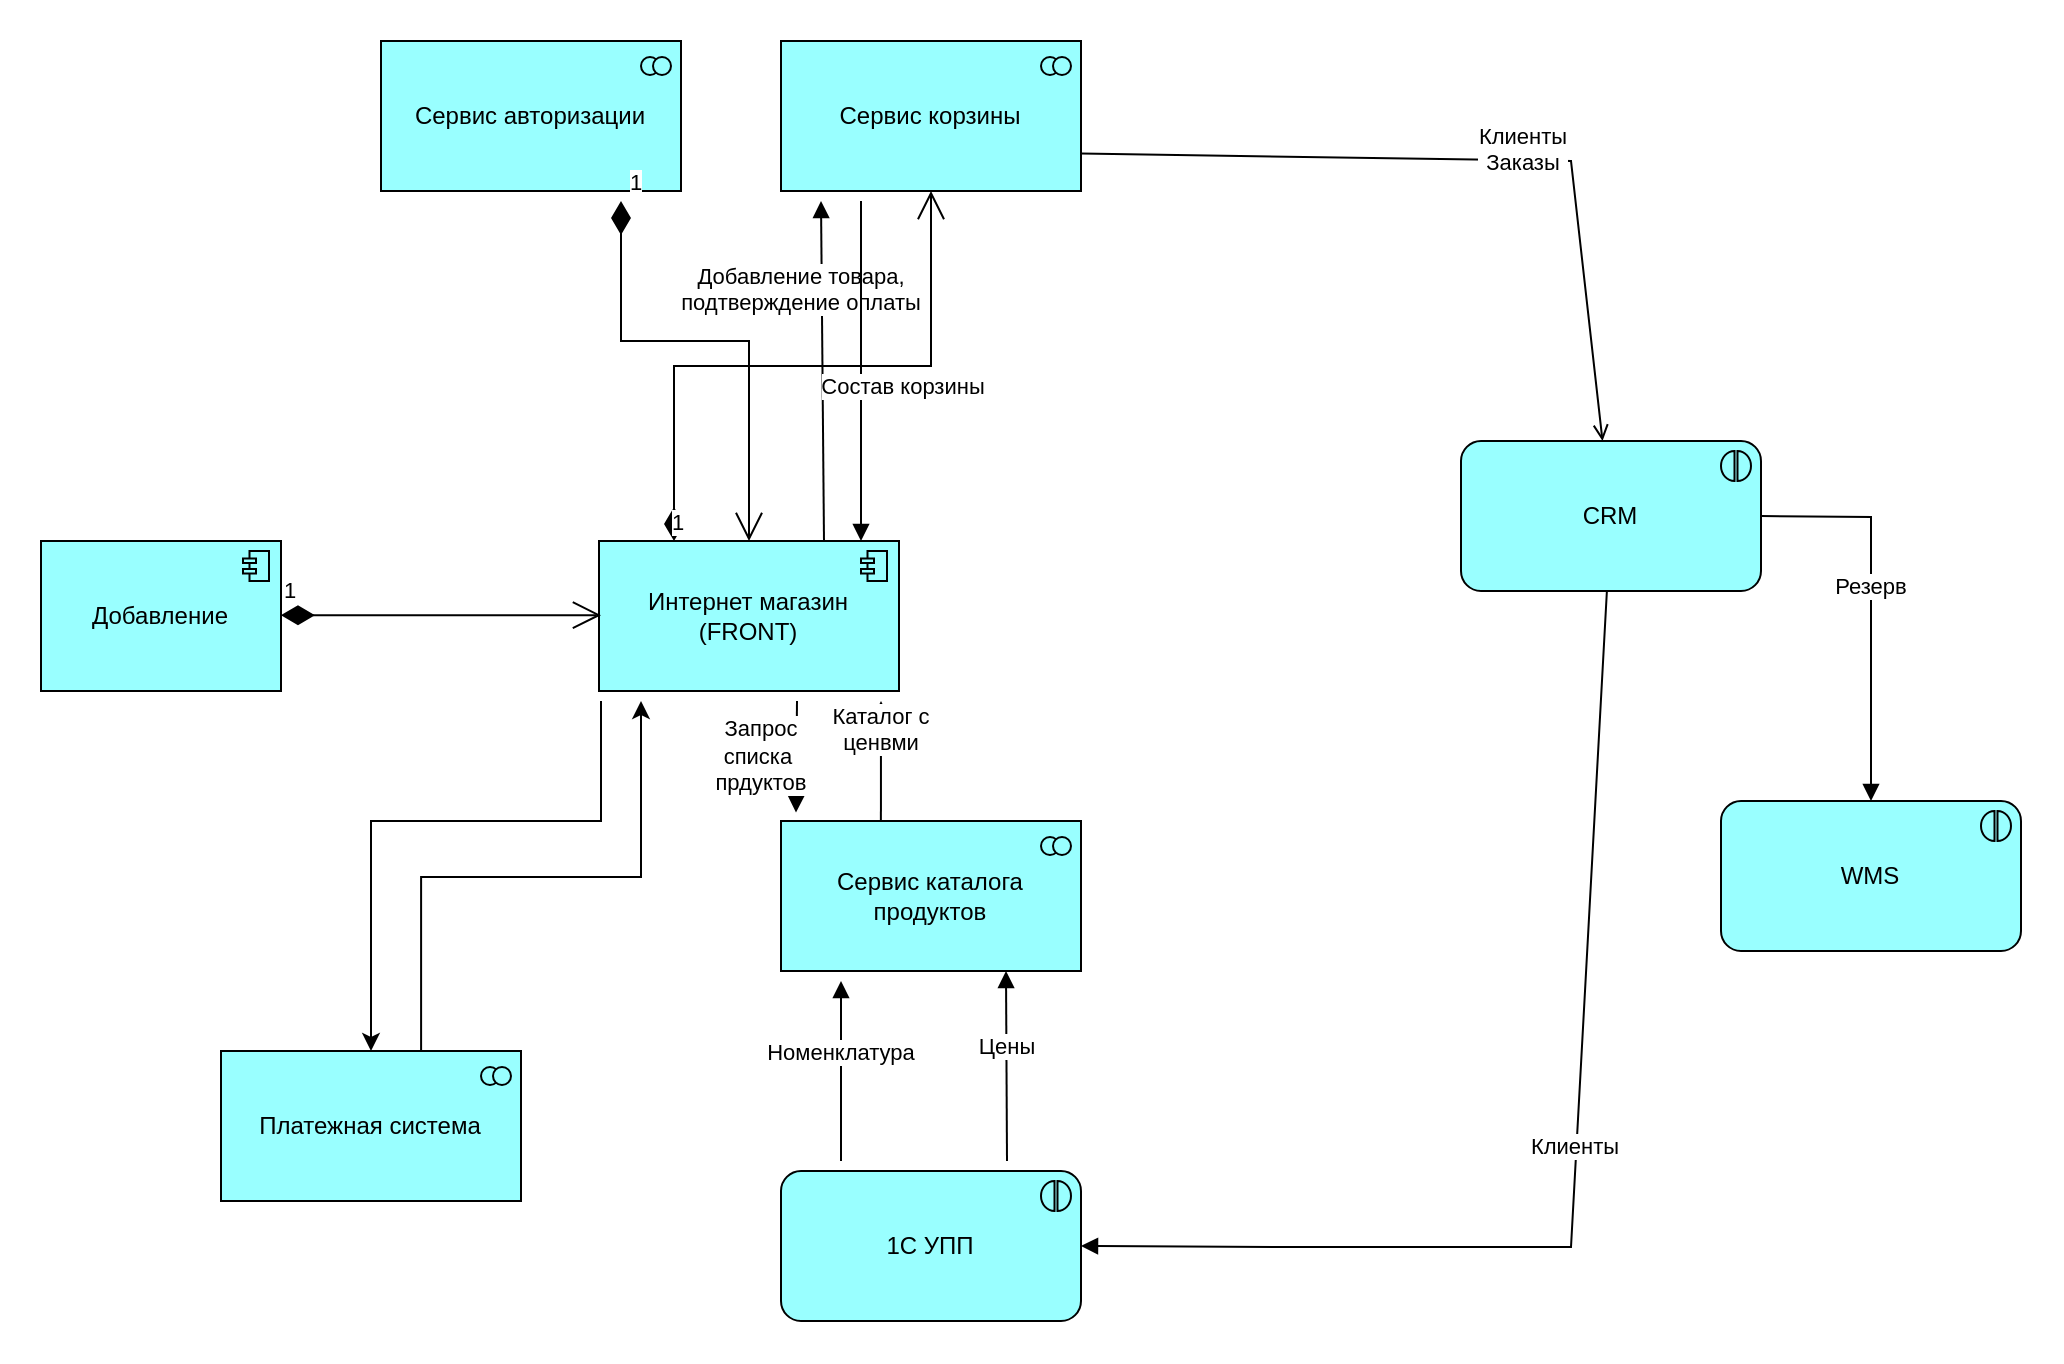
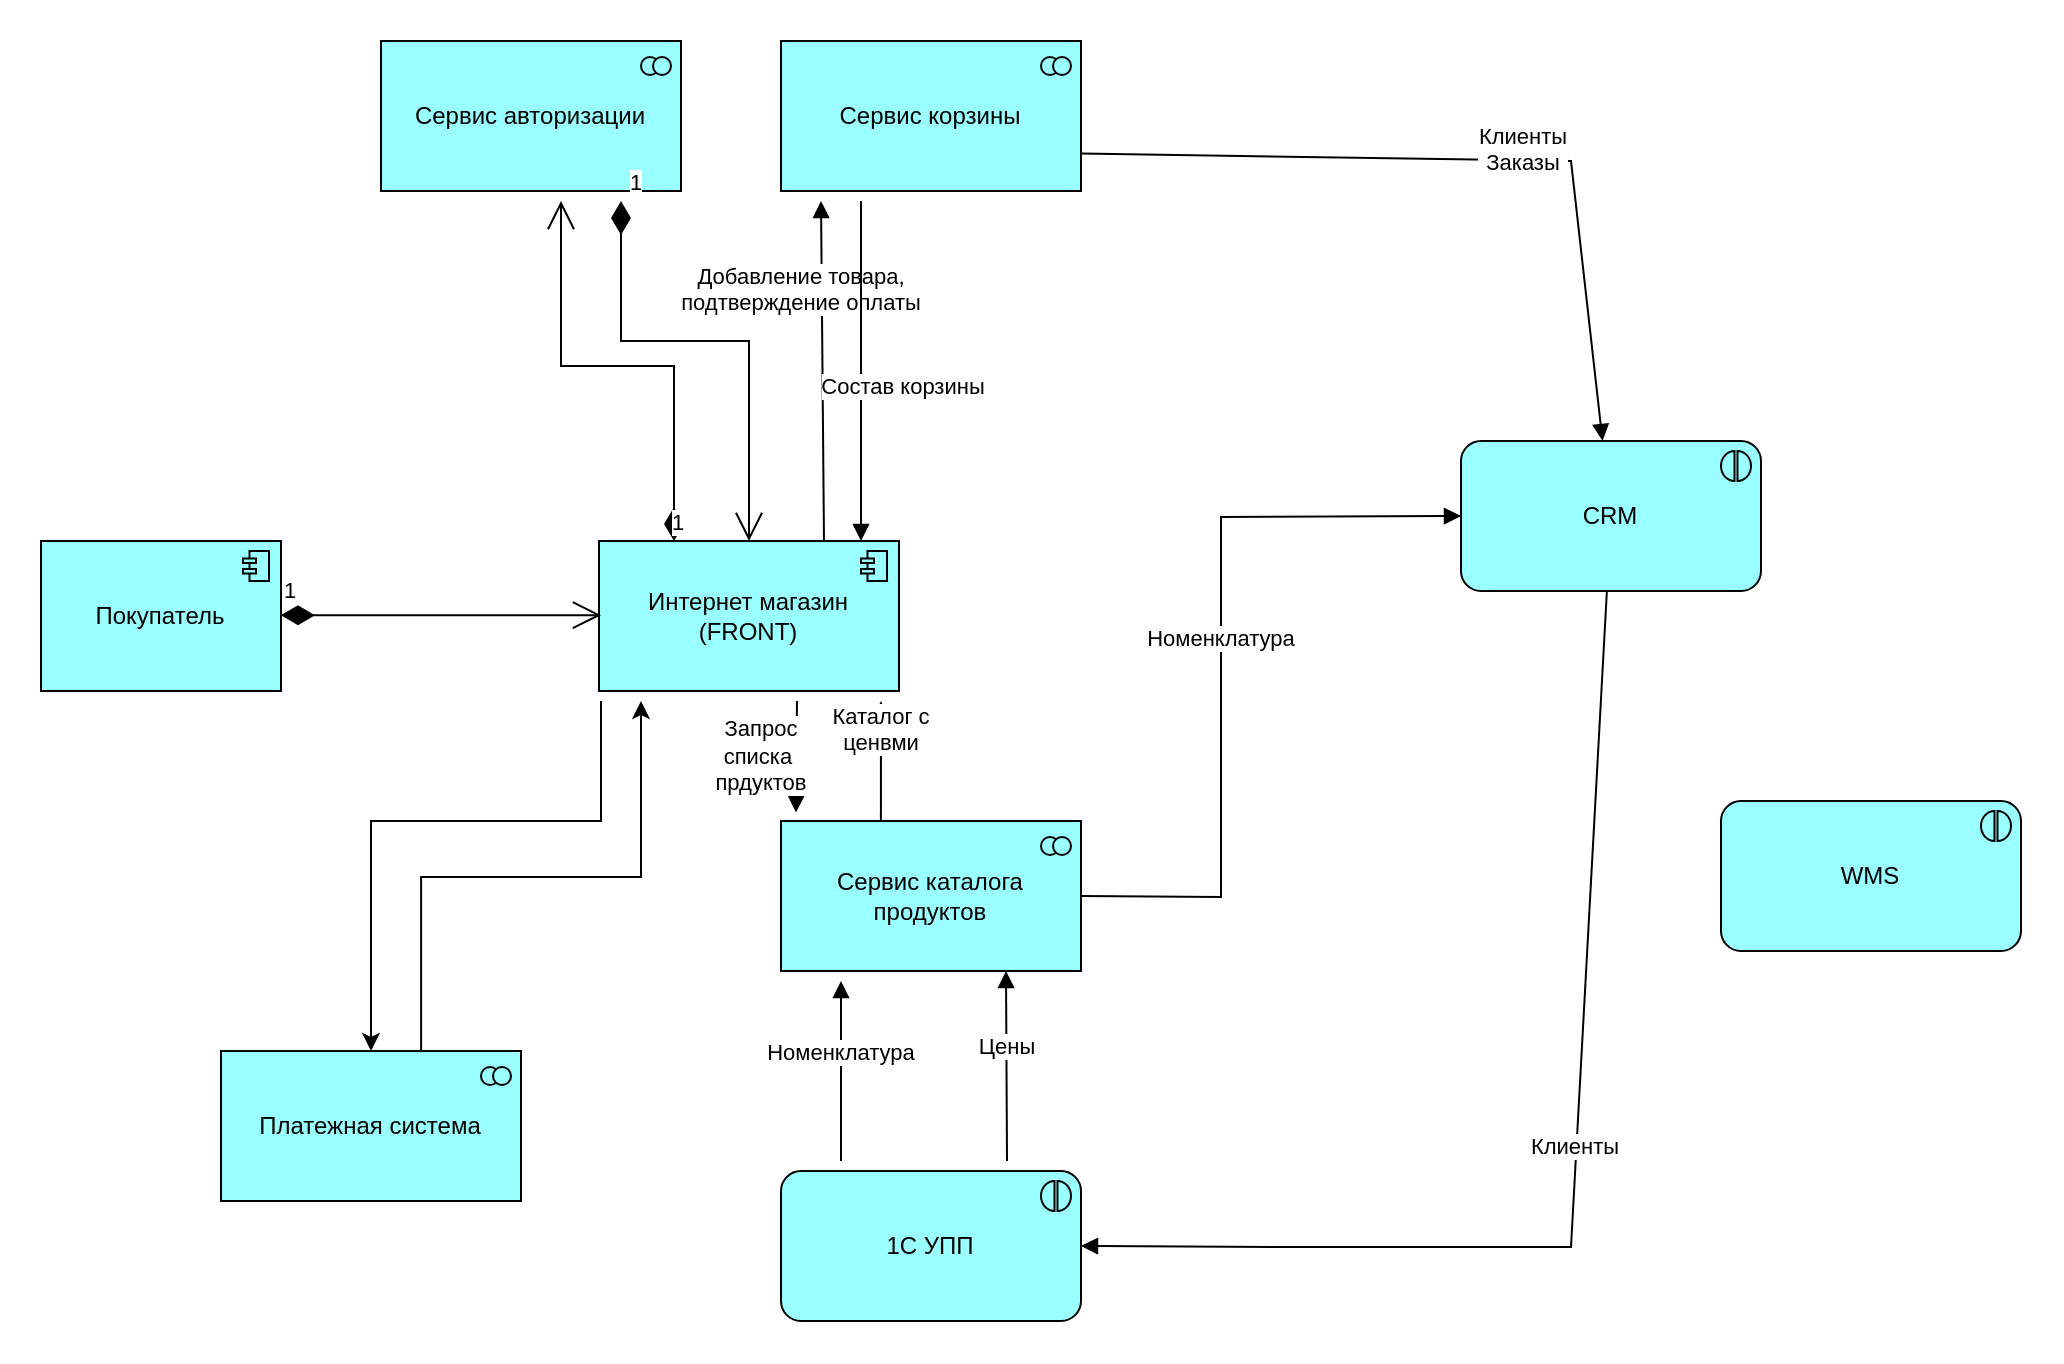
(886, 366) -> (561, 344)
(1601, 428) -> (1601, 423)
(1871, 594) -> none
(161, 617) -> (161, 617)
none -> (1221, 666)
